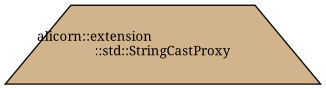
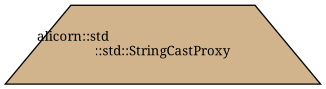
(163, 45) -> (163, 45)
